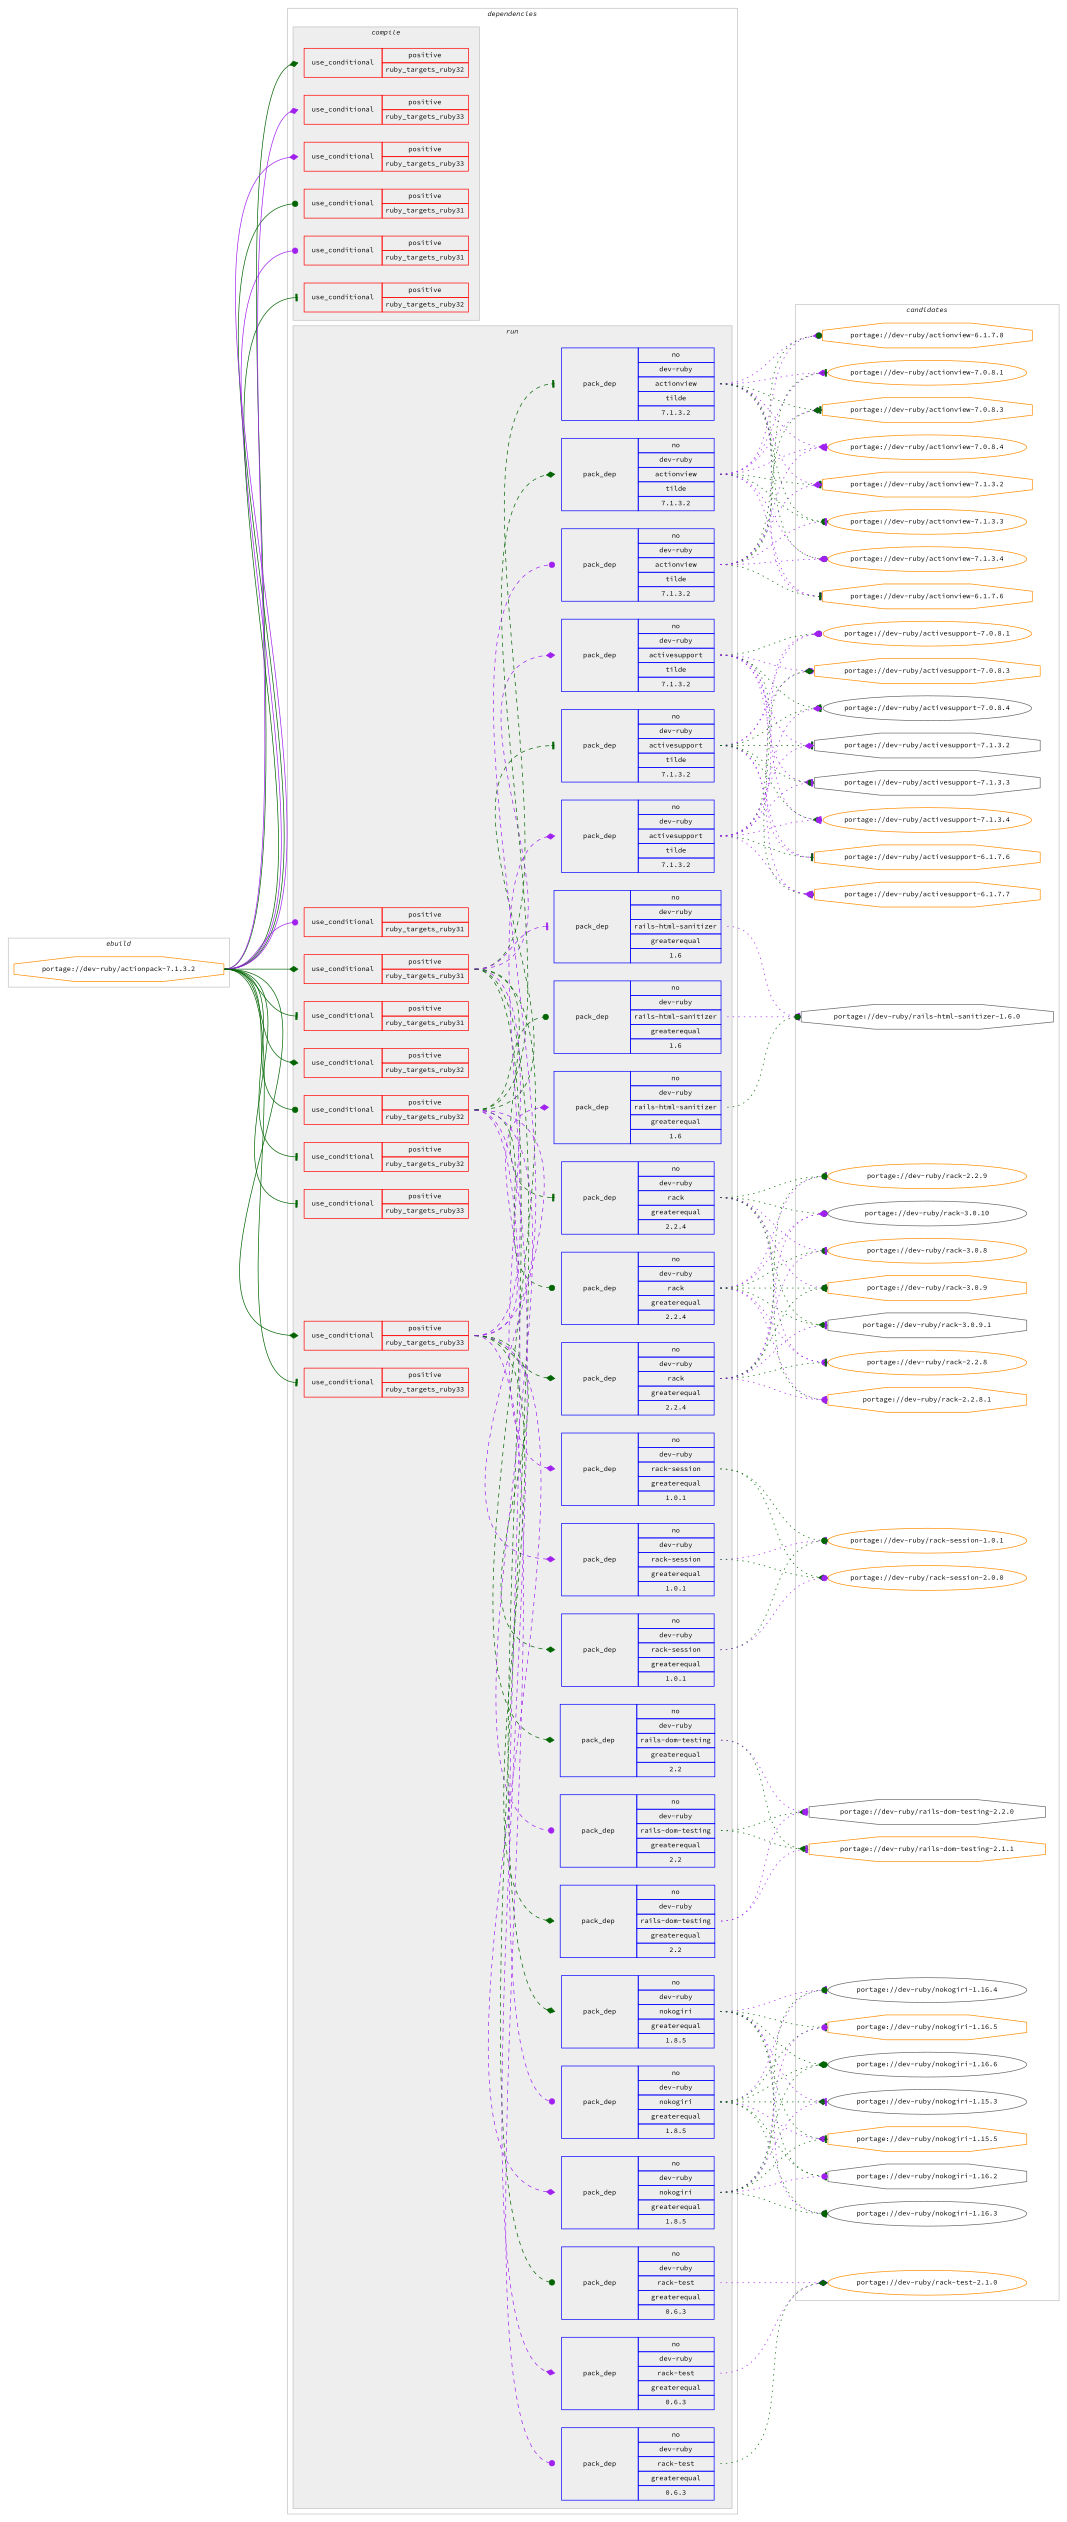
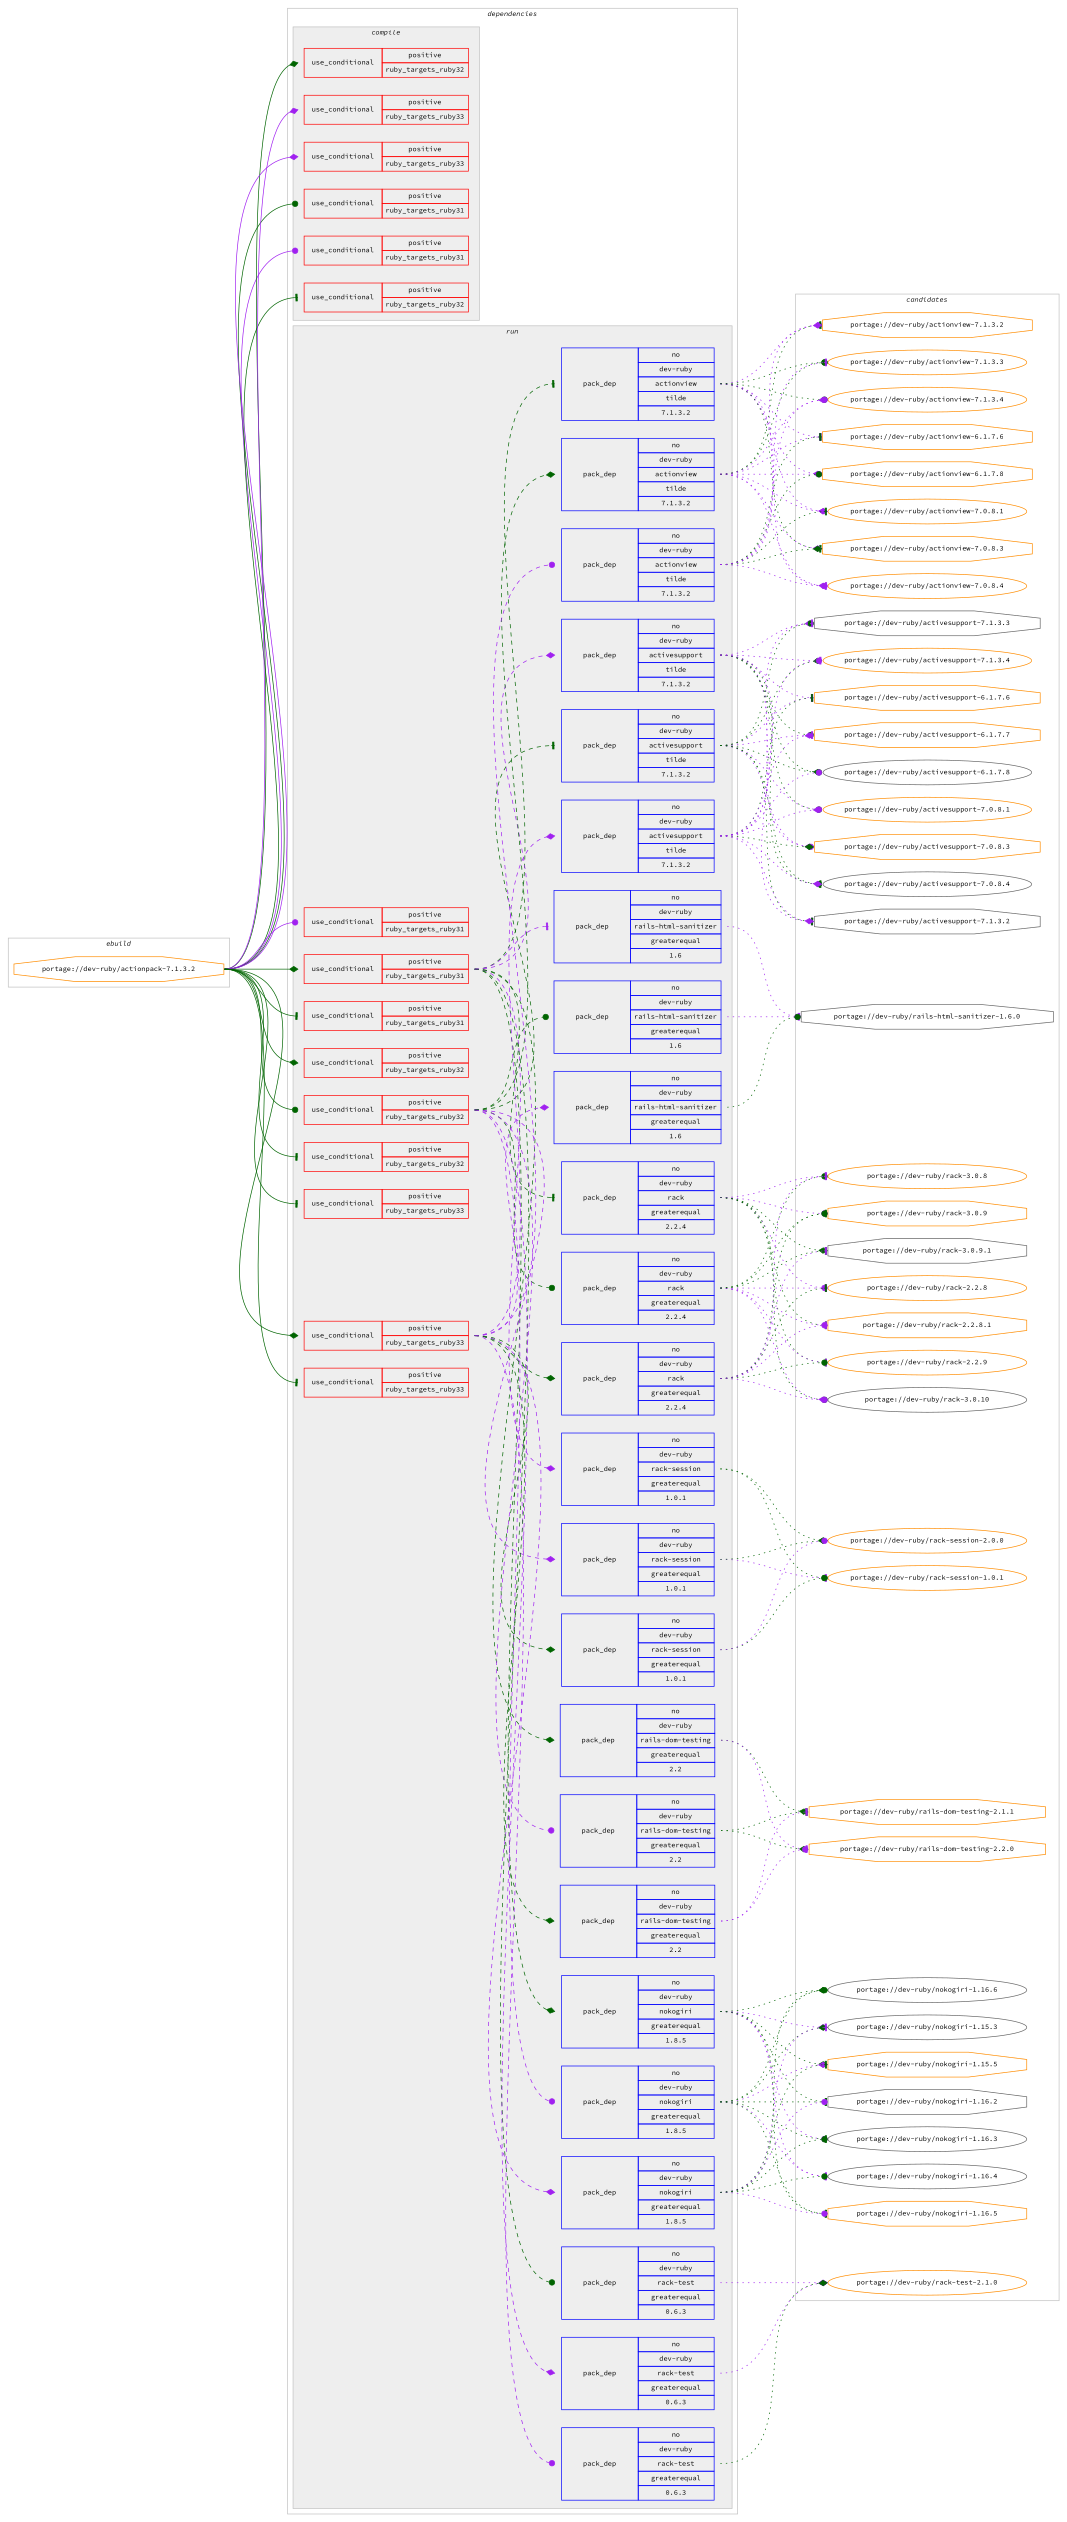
none -> (927, 772)
(927, 1812) -> (927, 1849)
